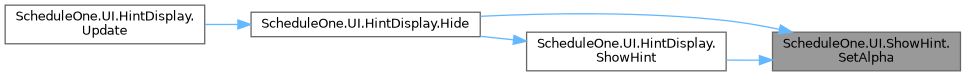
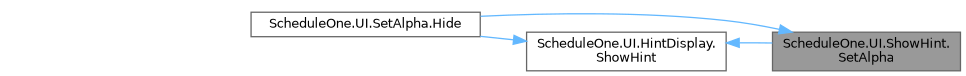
(105, 24) -> none
(366, 24) -> (366, 24)
(743, 60) -> (756, 43)
